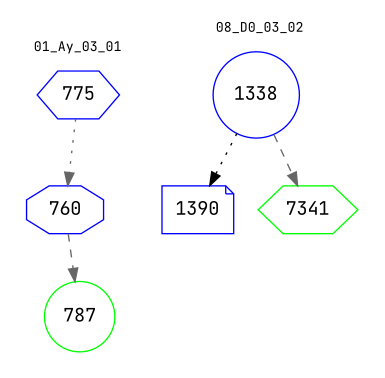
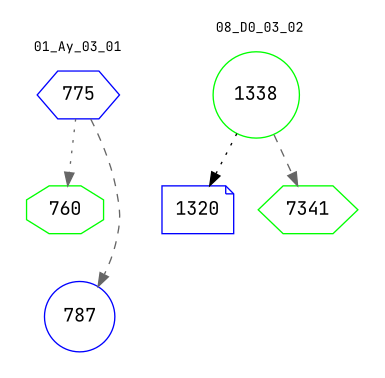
(256, 95) -> (256, 95)
(65, 210) -> (65, 210)
(198, 210) -> (198, 210)
(71, 251) -> (117, 195)
(80, 317) -> (80, 317)
